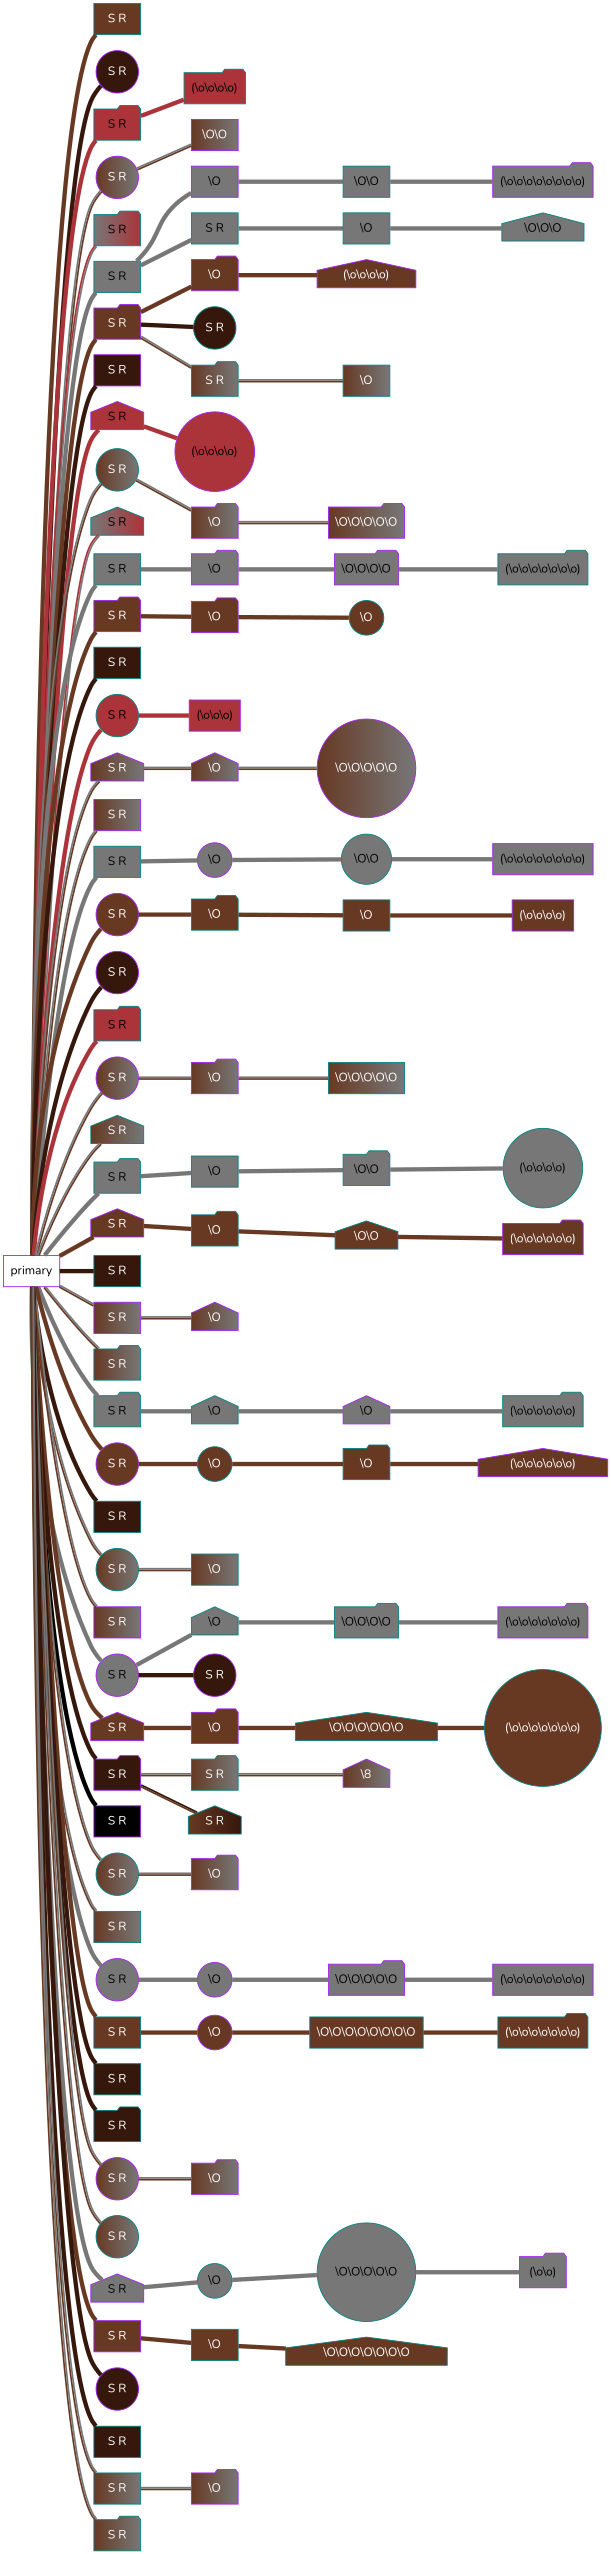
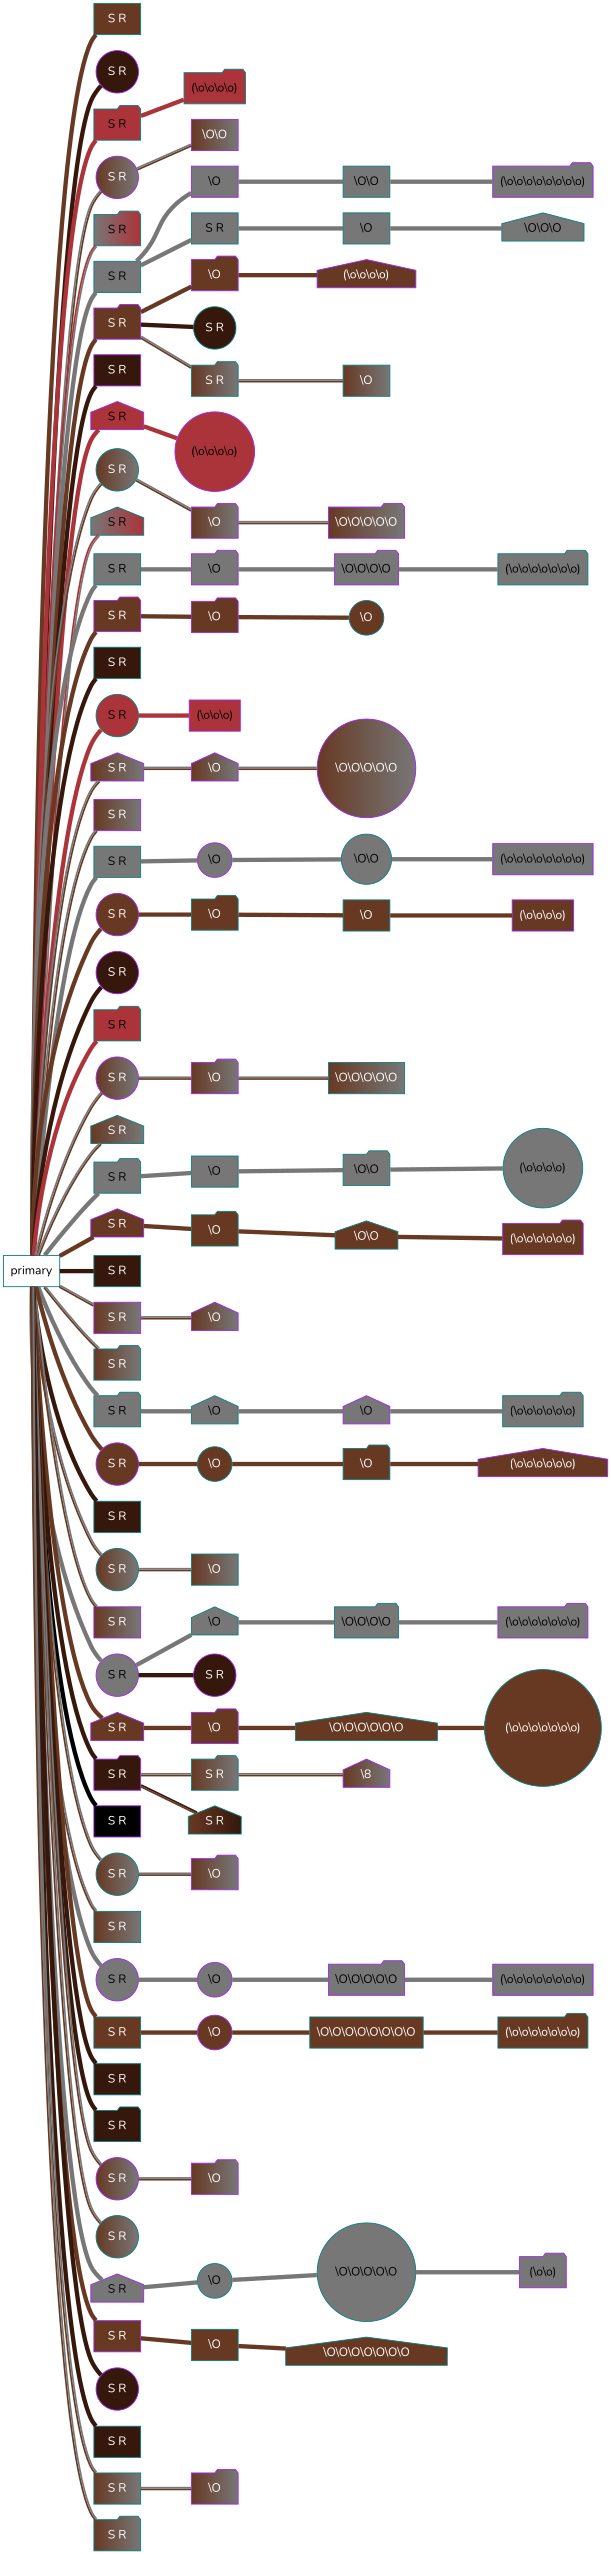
(32, 1271) -> (32, 1271)
